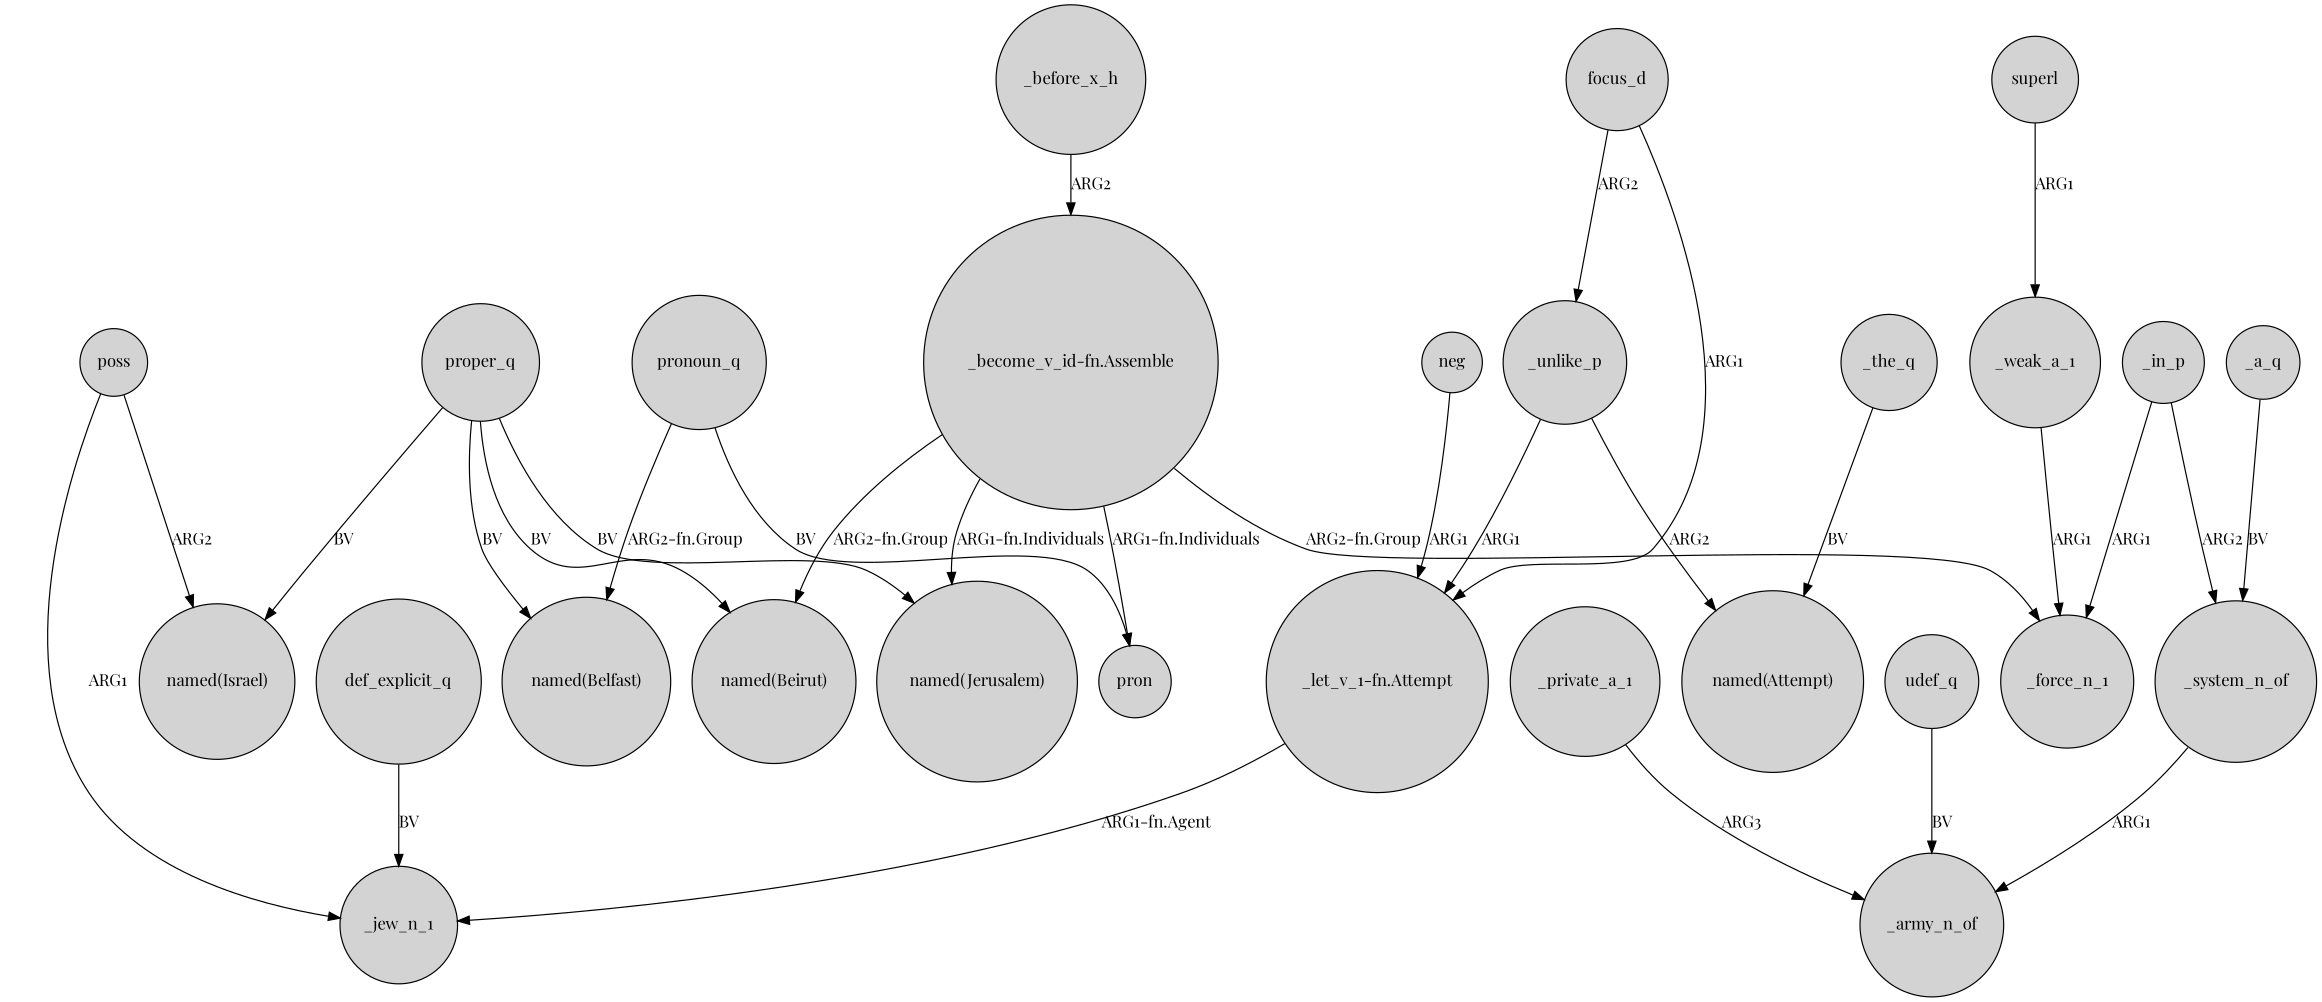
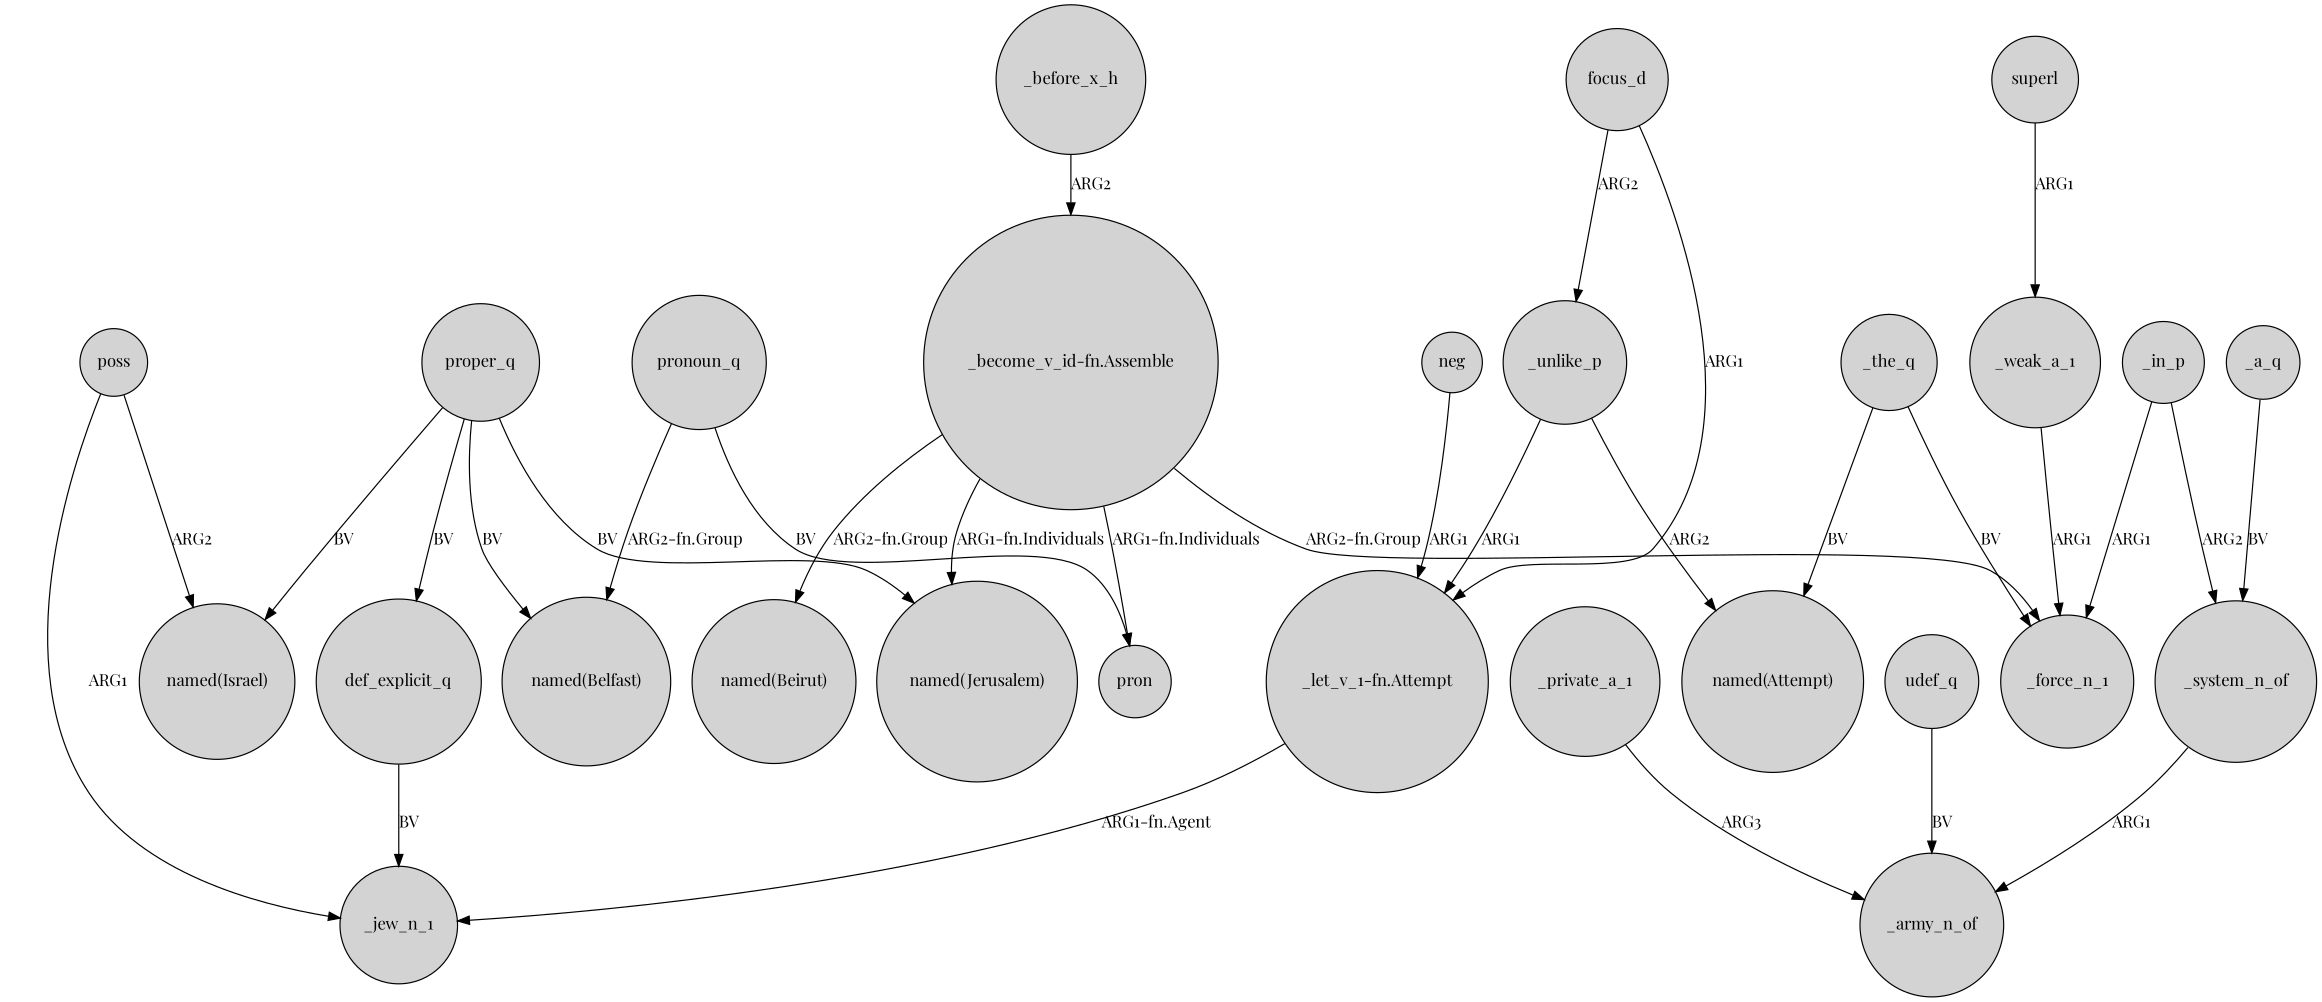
none -> (1961, 514)
(561, 565) -> (440, 504)
